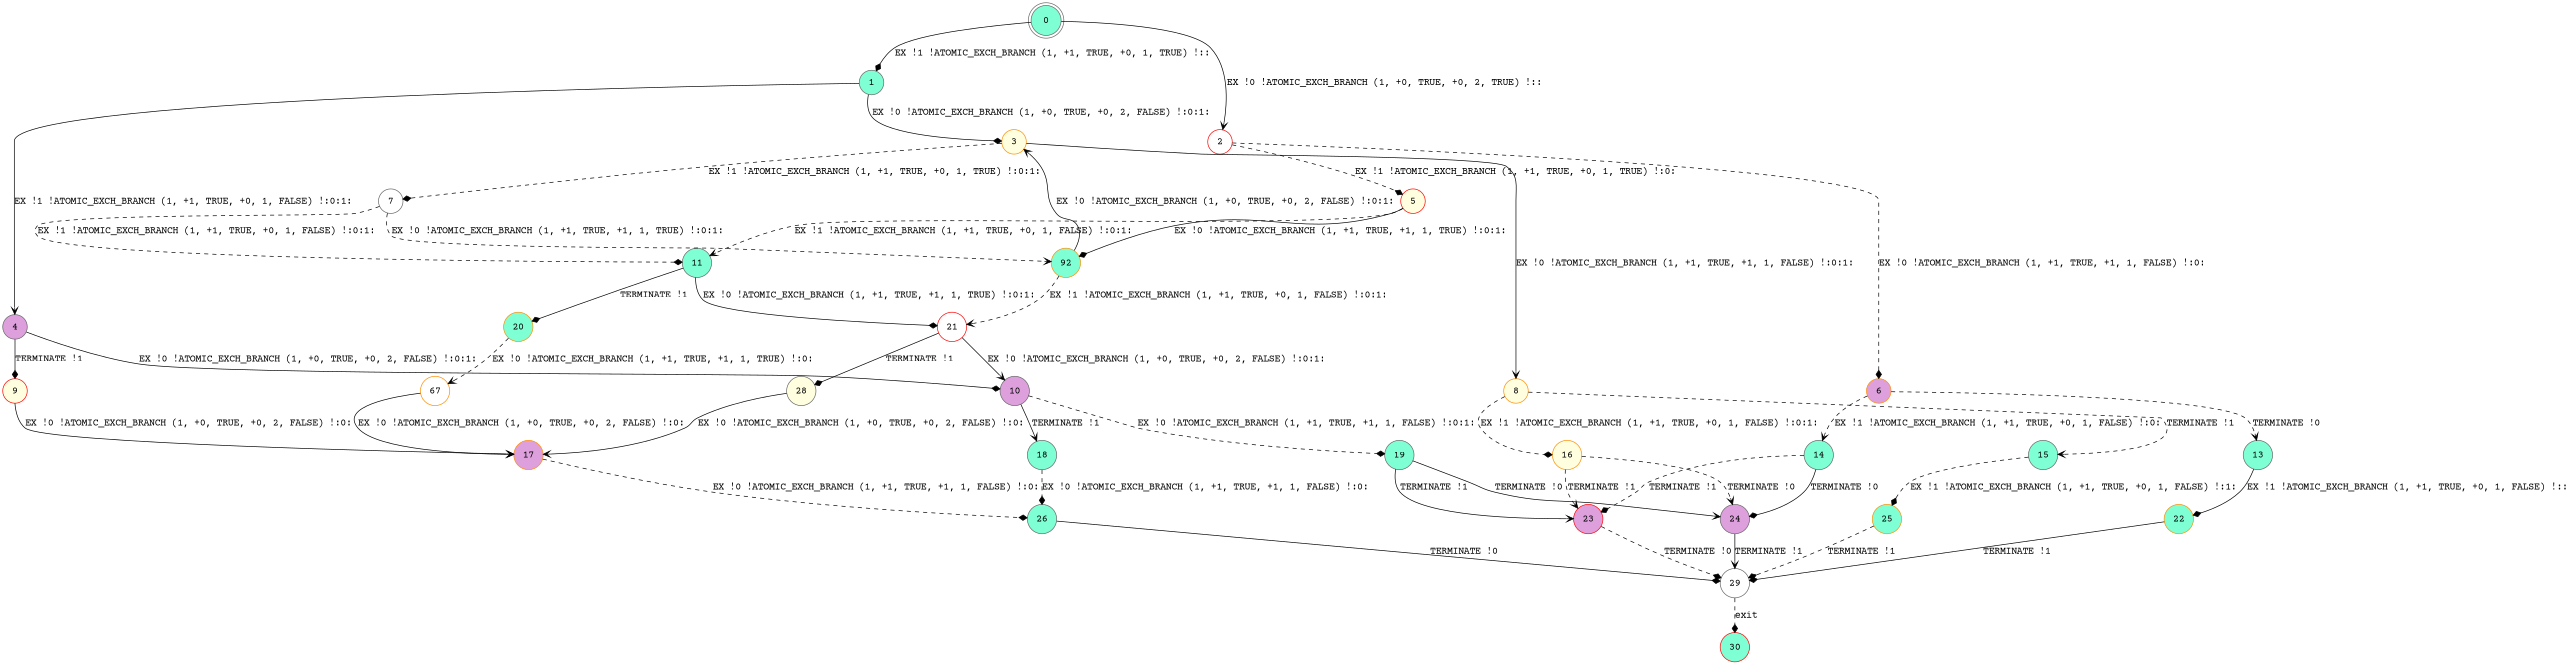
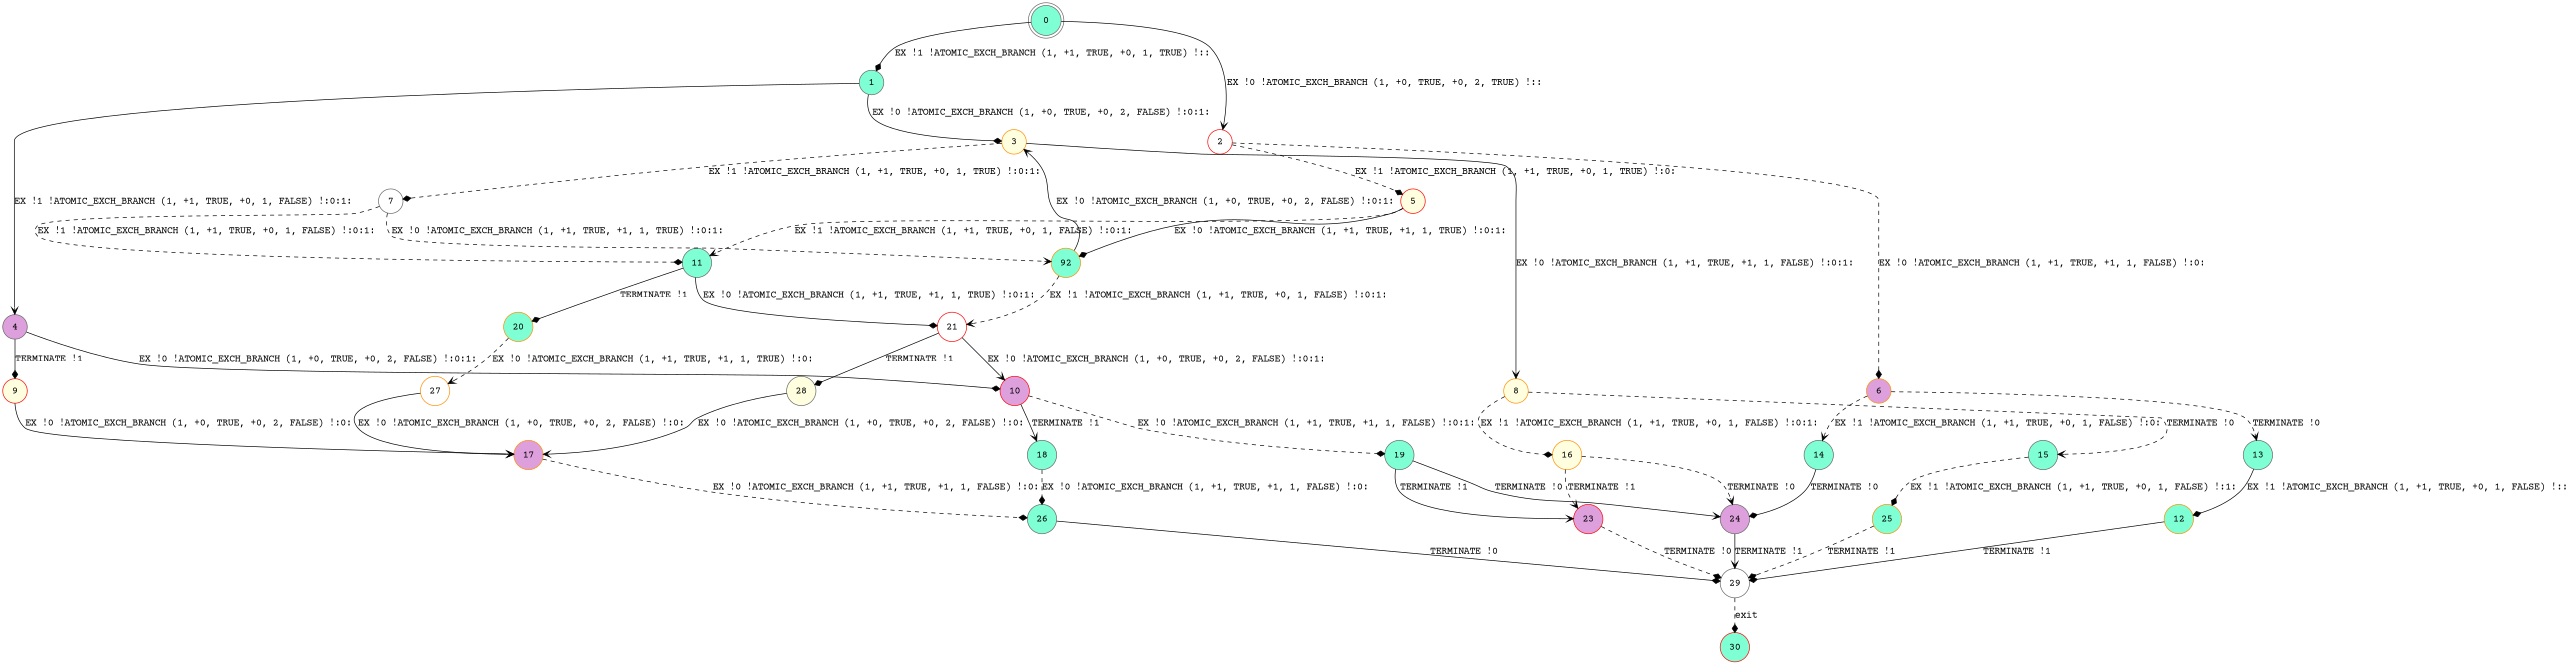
(435, 391) -> (435, 391)
(1015, 391) -> (1015, 391)
(2201, 423) -> (2201, 423)
(1701, 466) -> none
(2179, 519) -> (2179, 519)
